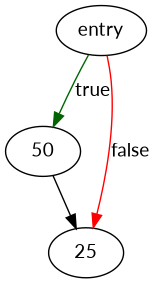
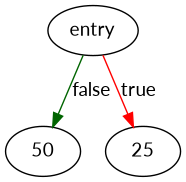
(93, 91) -> (92, 91)
(131, 151) -> (139, 91)
(62, 196) -> none
